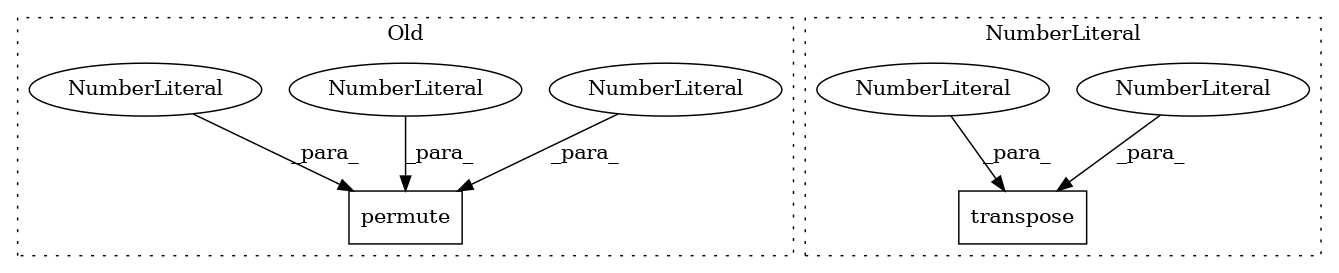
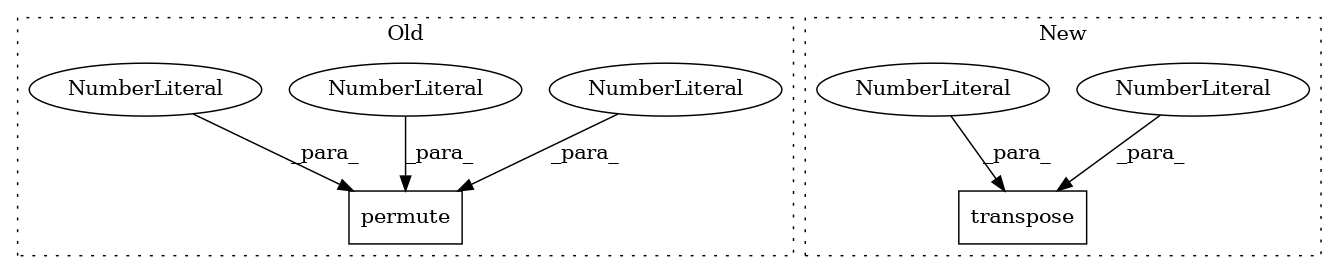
(1063, 35) -> (1063, 35)
